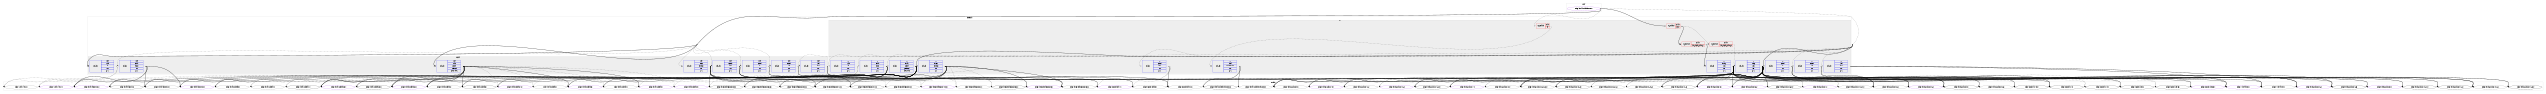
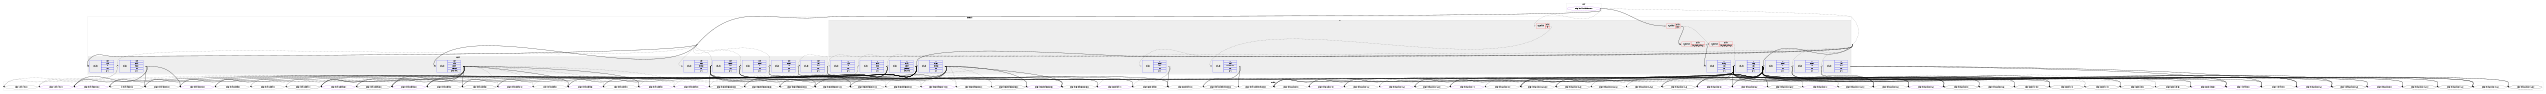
(127, 87) -> (127, 87)
(2349, 87) -> (2349, 87)
